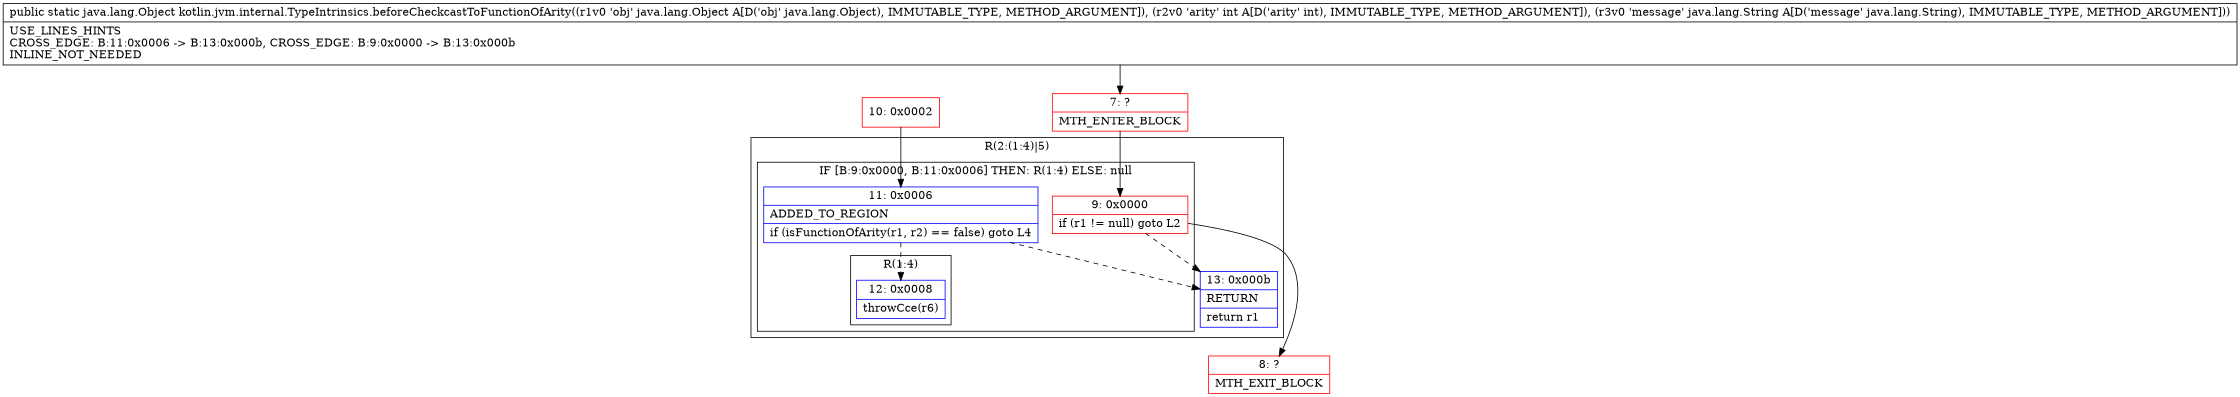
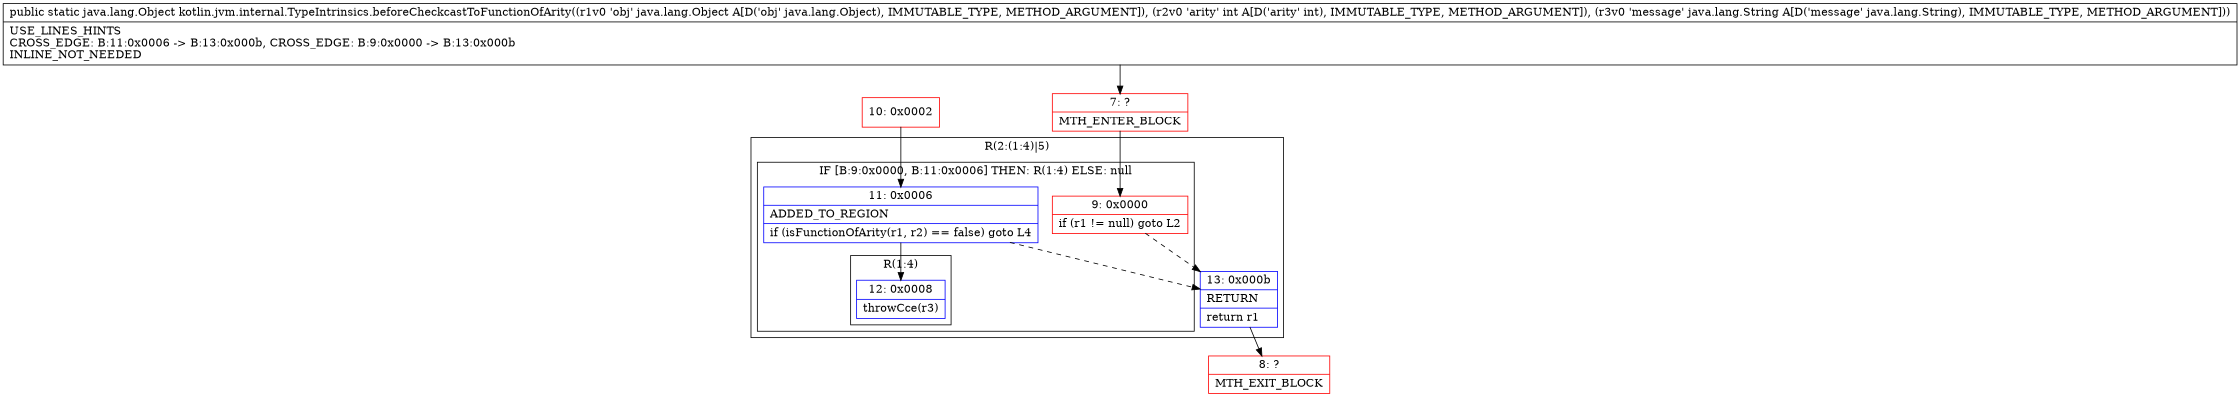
(1276, 247) -> (1256, 343)
(901, 260) -> (901, 260)
(901, 309) -> (901, 309)
